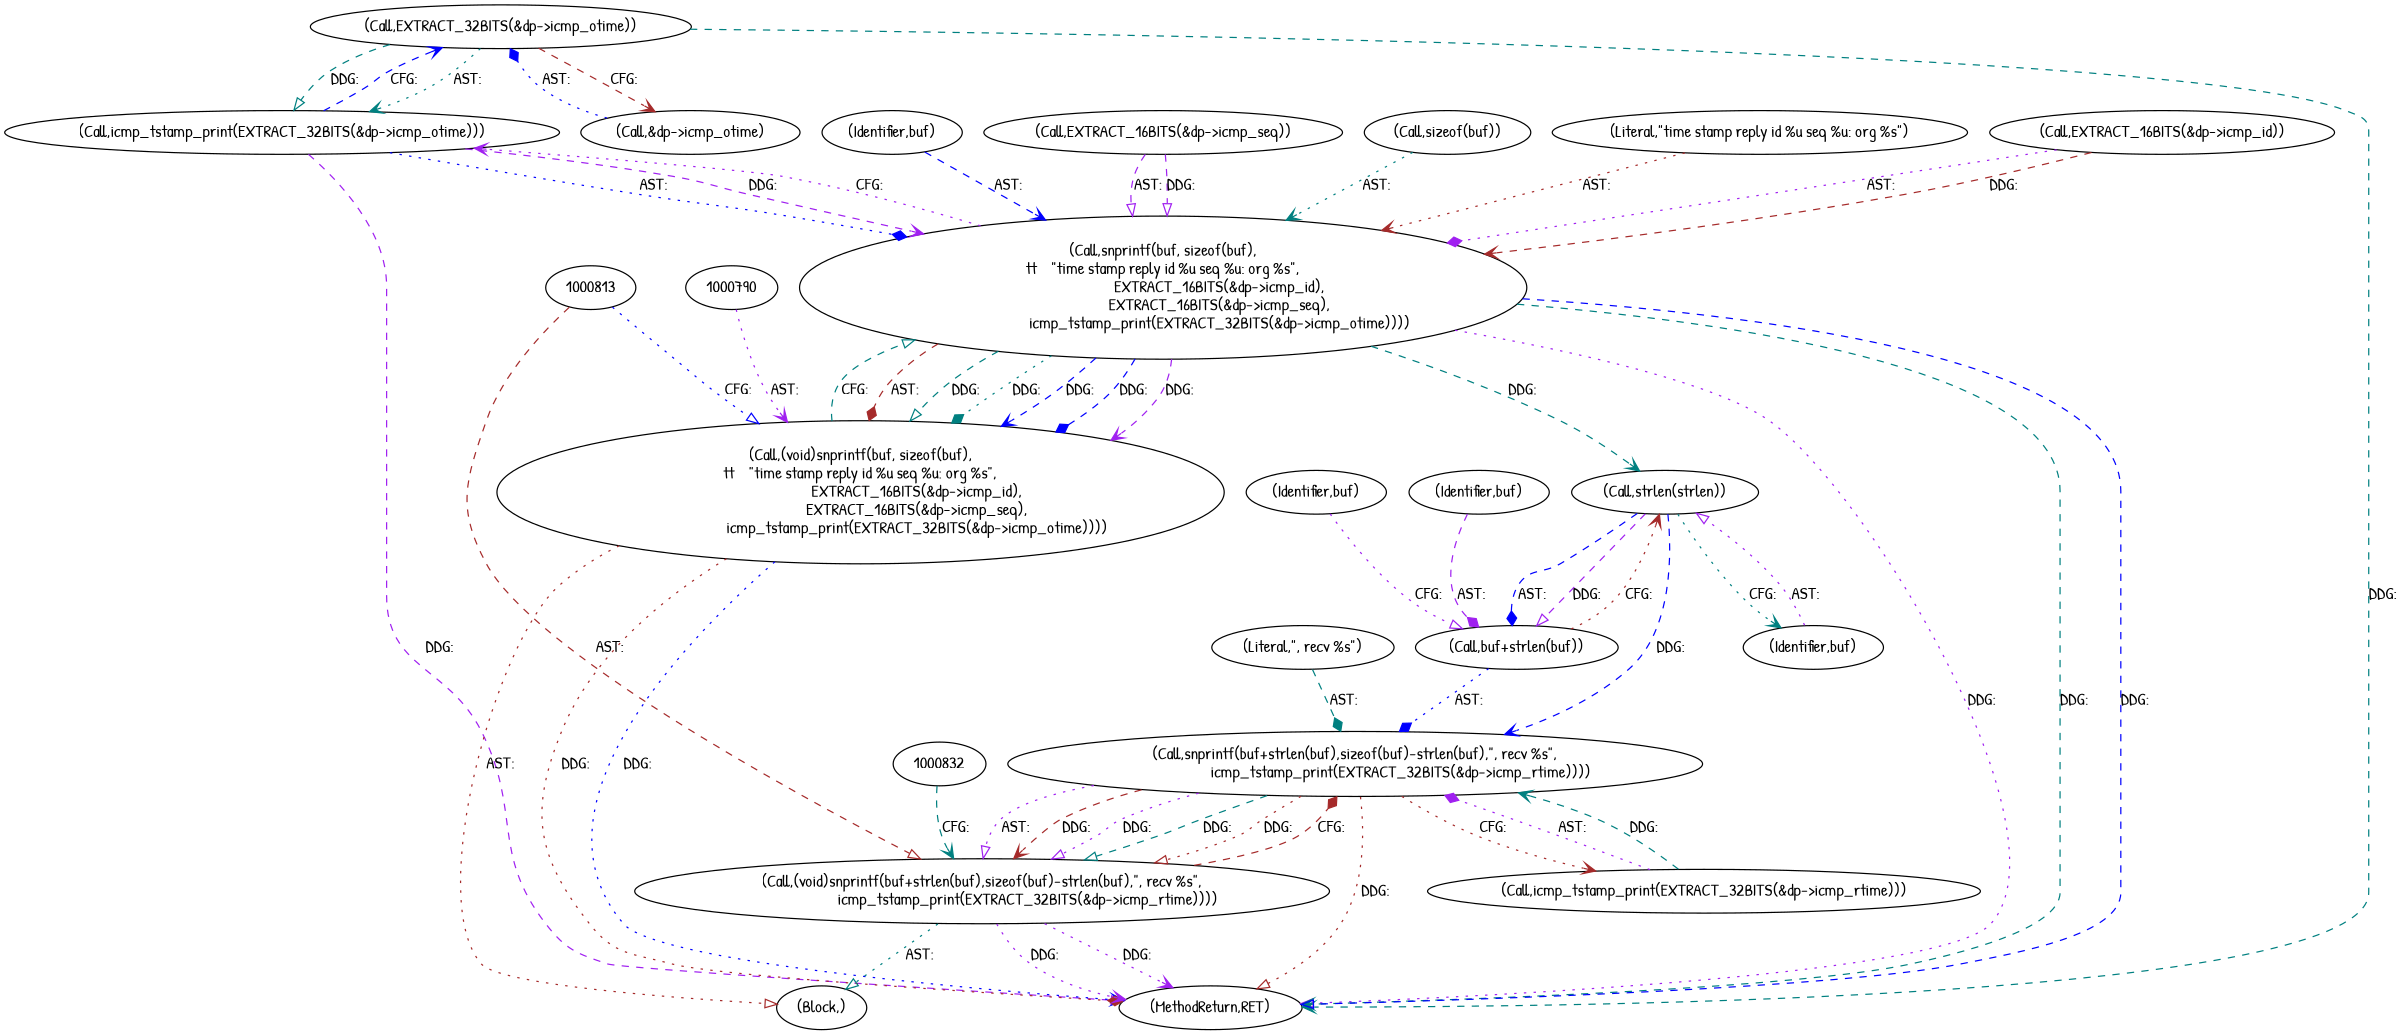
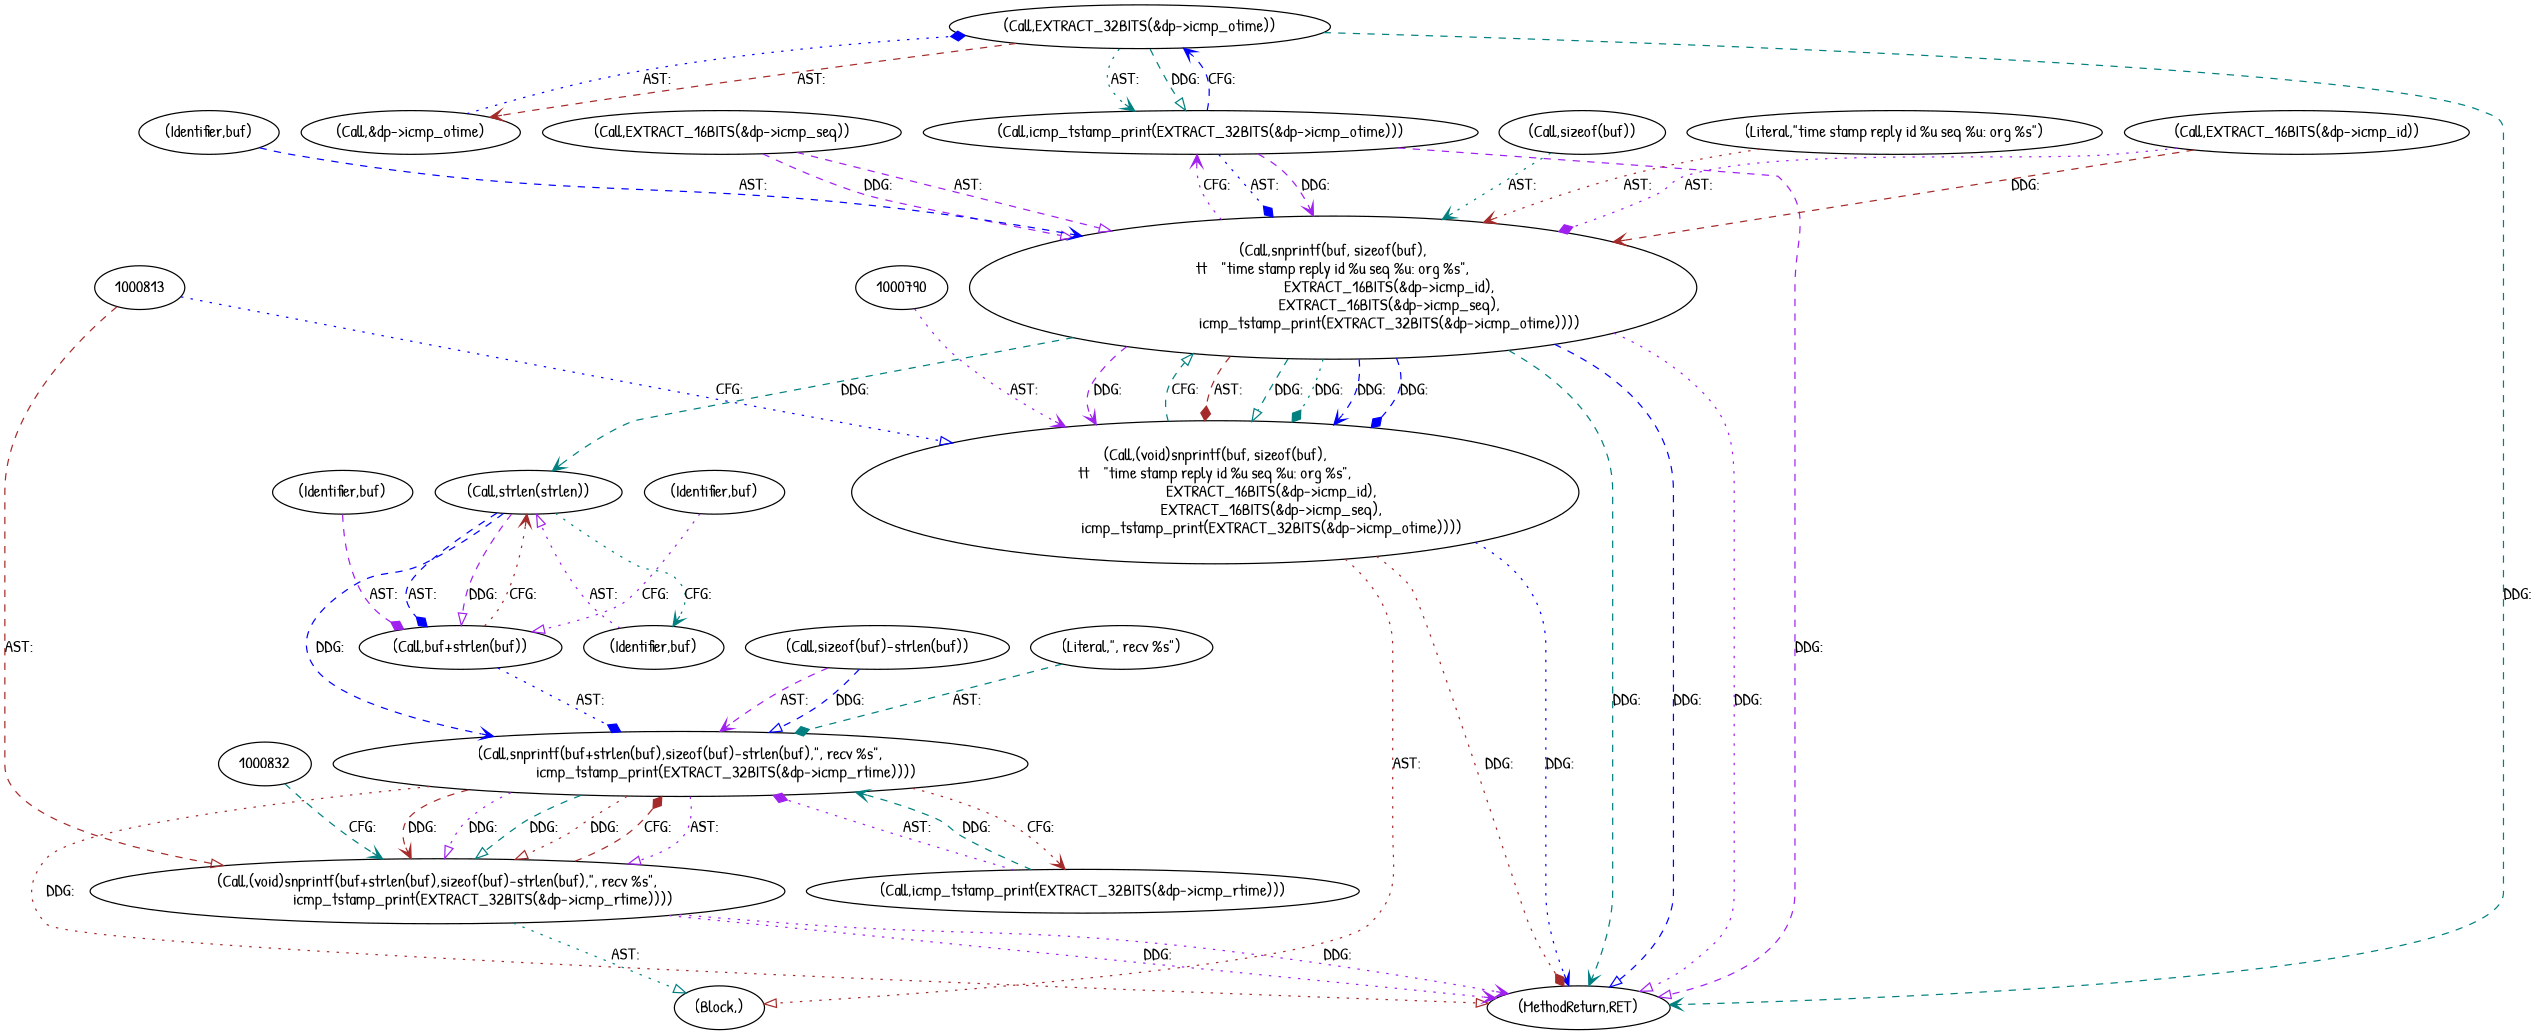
(626, 80) -> (814, 80)
none -> (877, 647)
